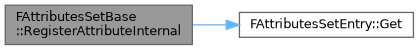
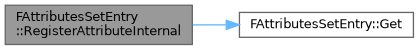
(99, 25) -> (99, 25)
